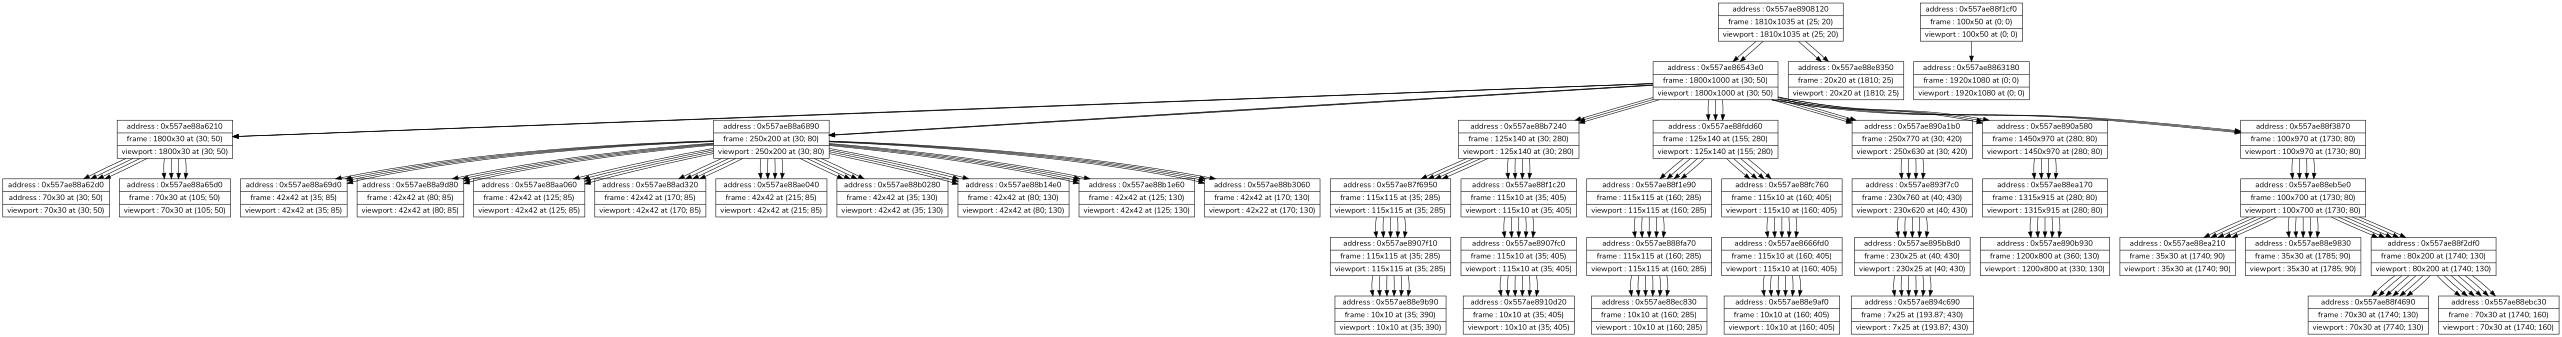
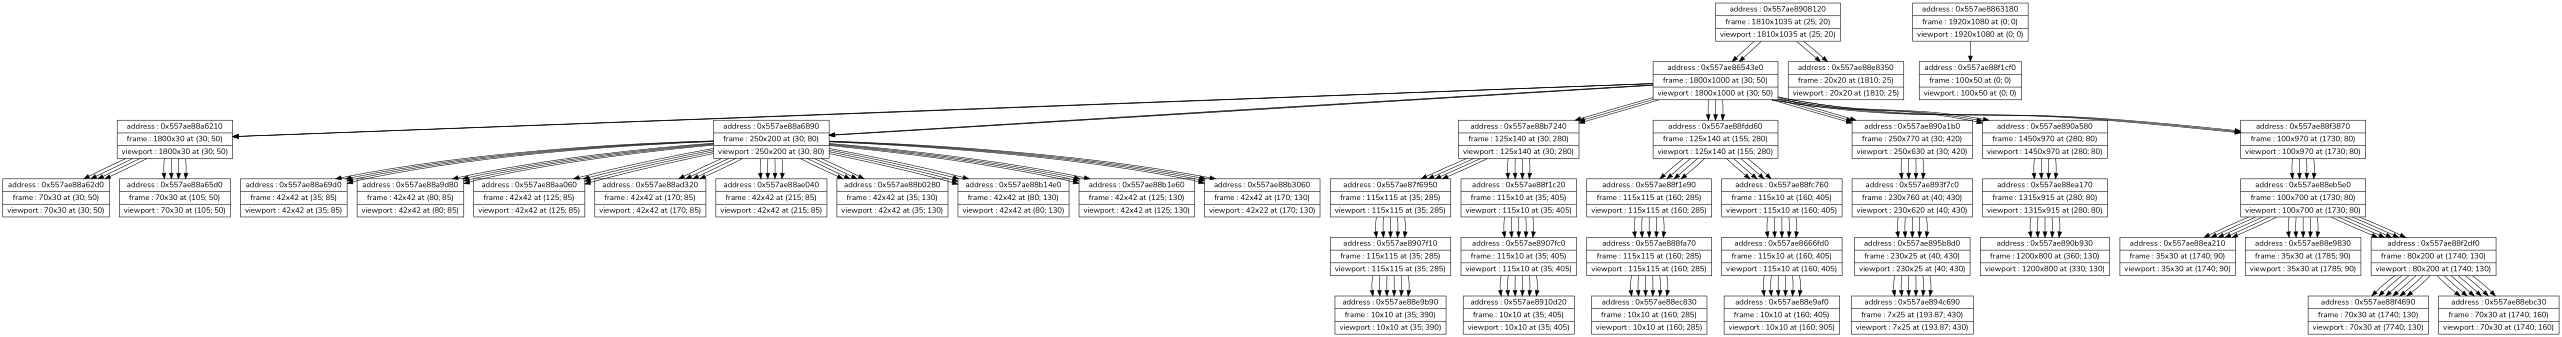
(1971, 49) -> (1970, 49)
(56, 198) -> (56, 198)
(1782, 328) -> (1782, 328)
